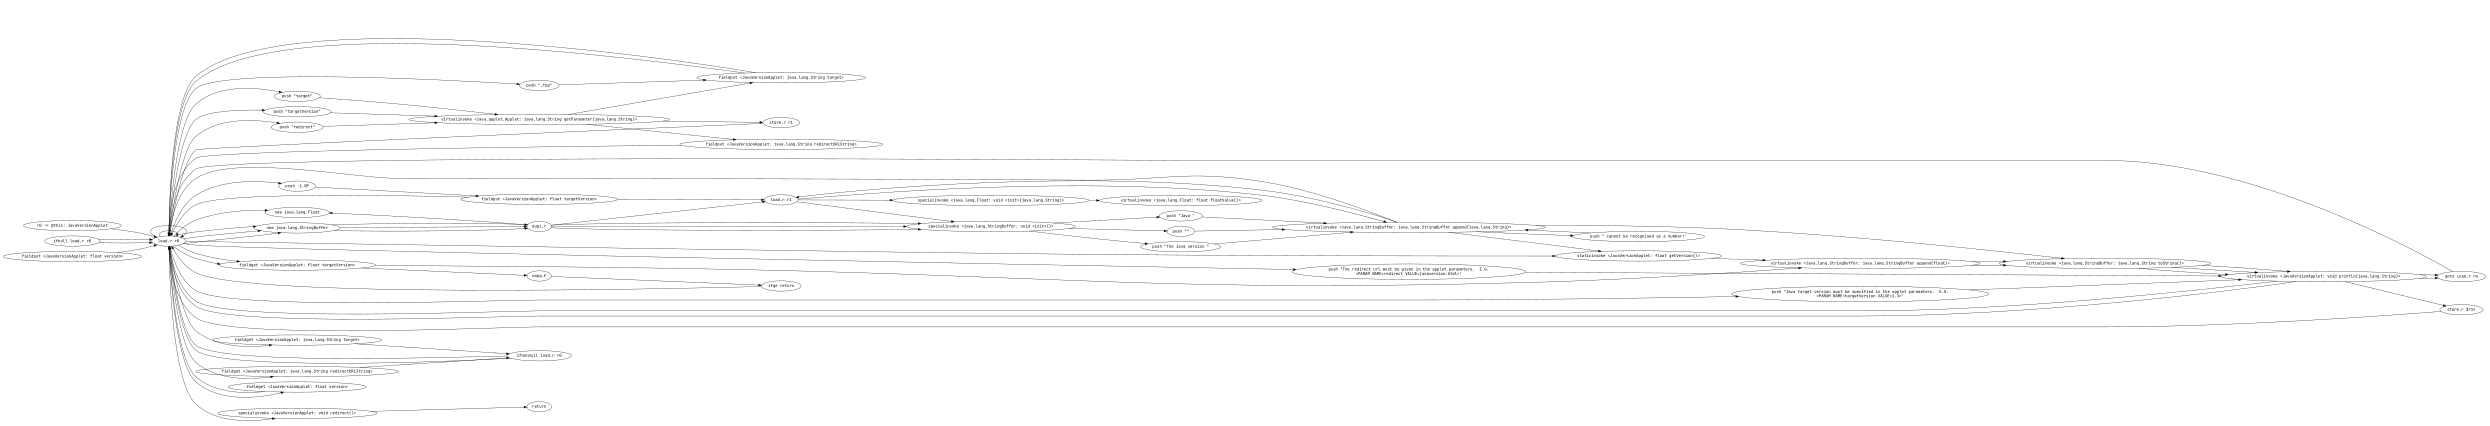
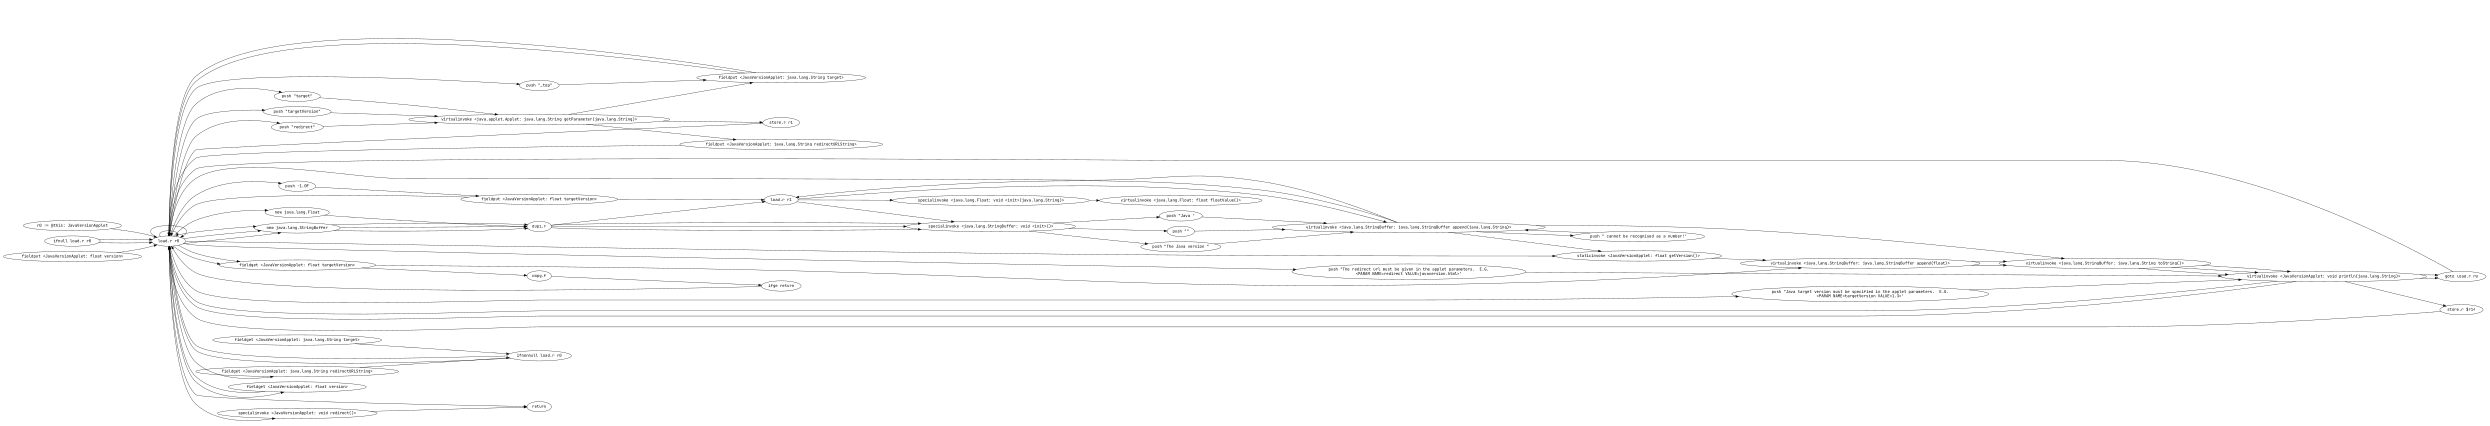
(430, 218) -> (419, 221)
(192, 326) -> (283, 400)
